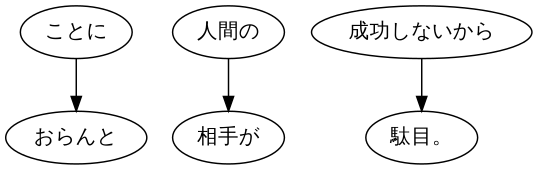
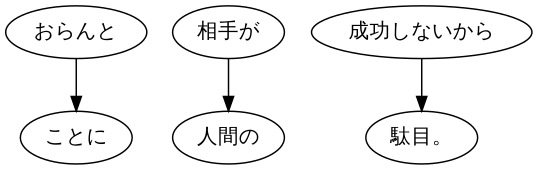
(76, 78) -> (76, 78)
(229, 78) -> (229, 78)
